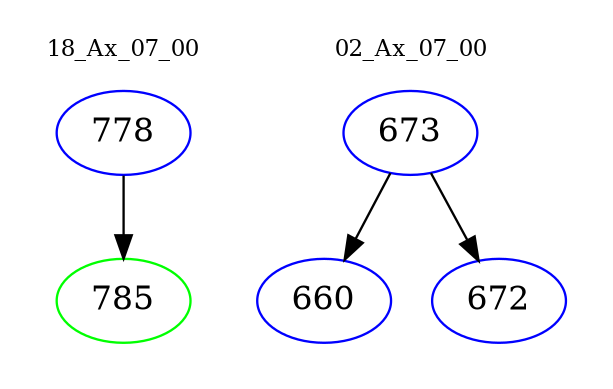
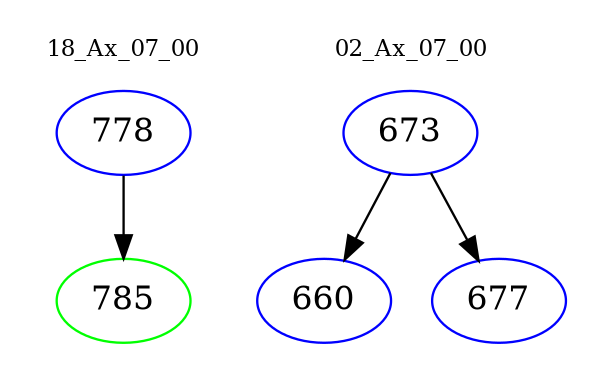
(499, 301) -> (499, 301)
